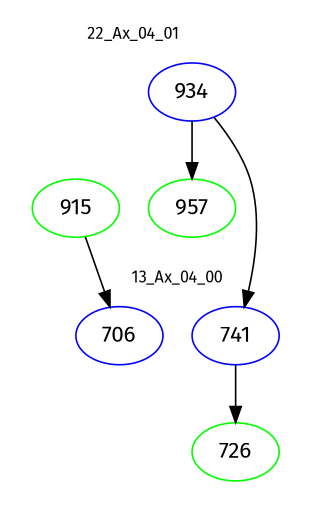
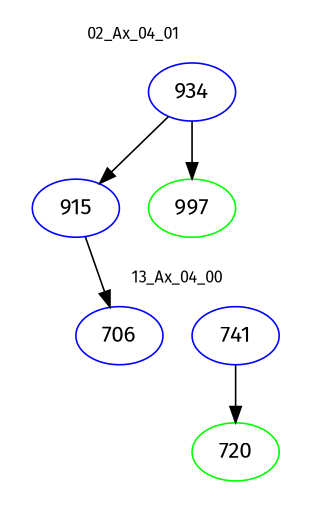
(134, 35) -> (134, 35)
(255, 200) -> (140, 144)
(76, 208) -> (76, 208)
(192, 208) -> (192, 208)
(236, 452) -> (236, 452)
